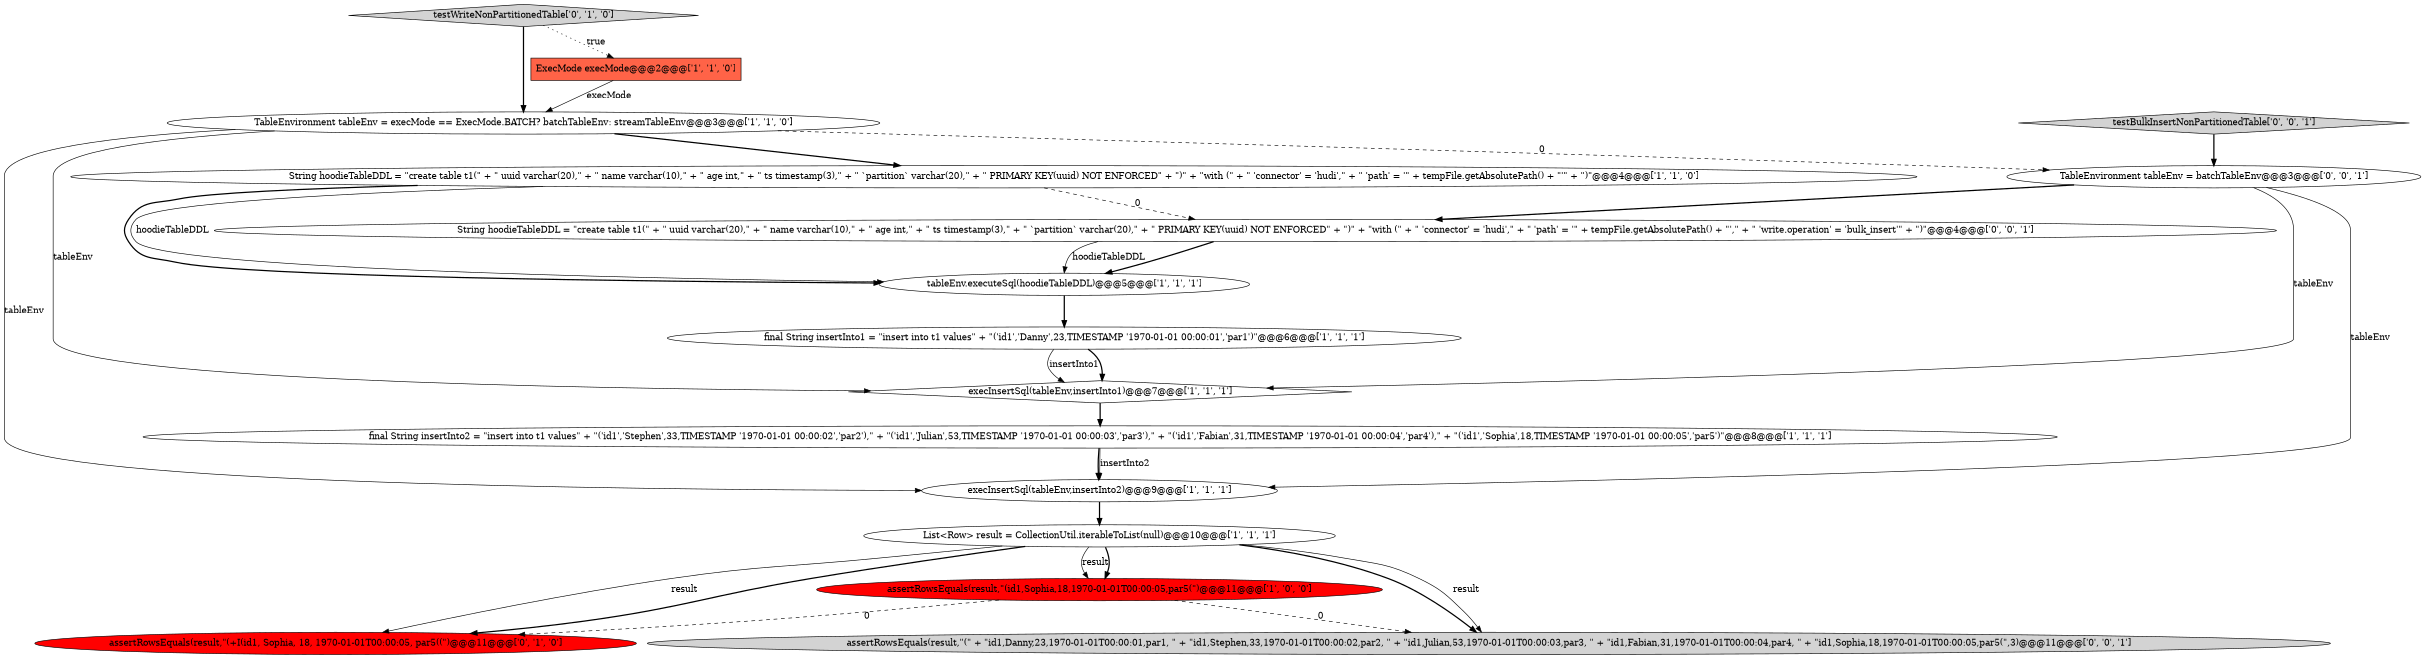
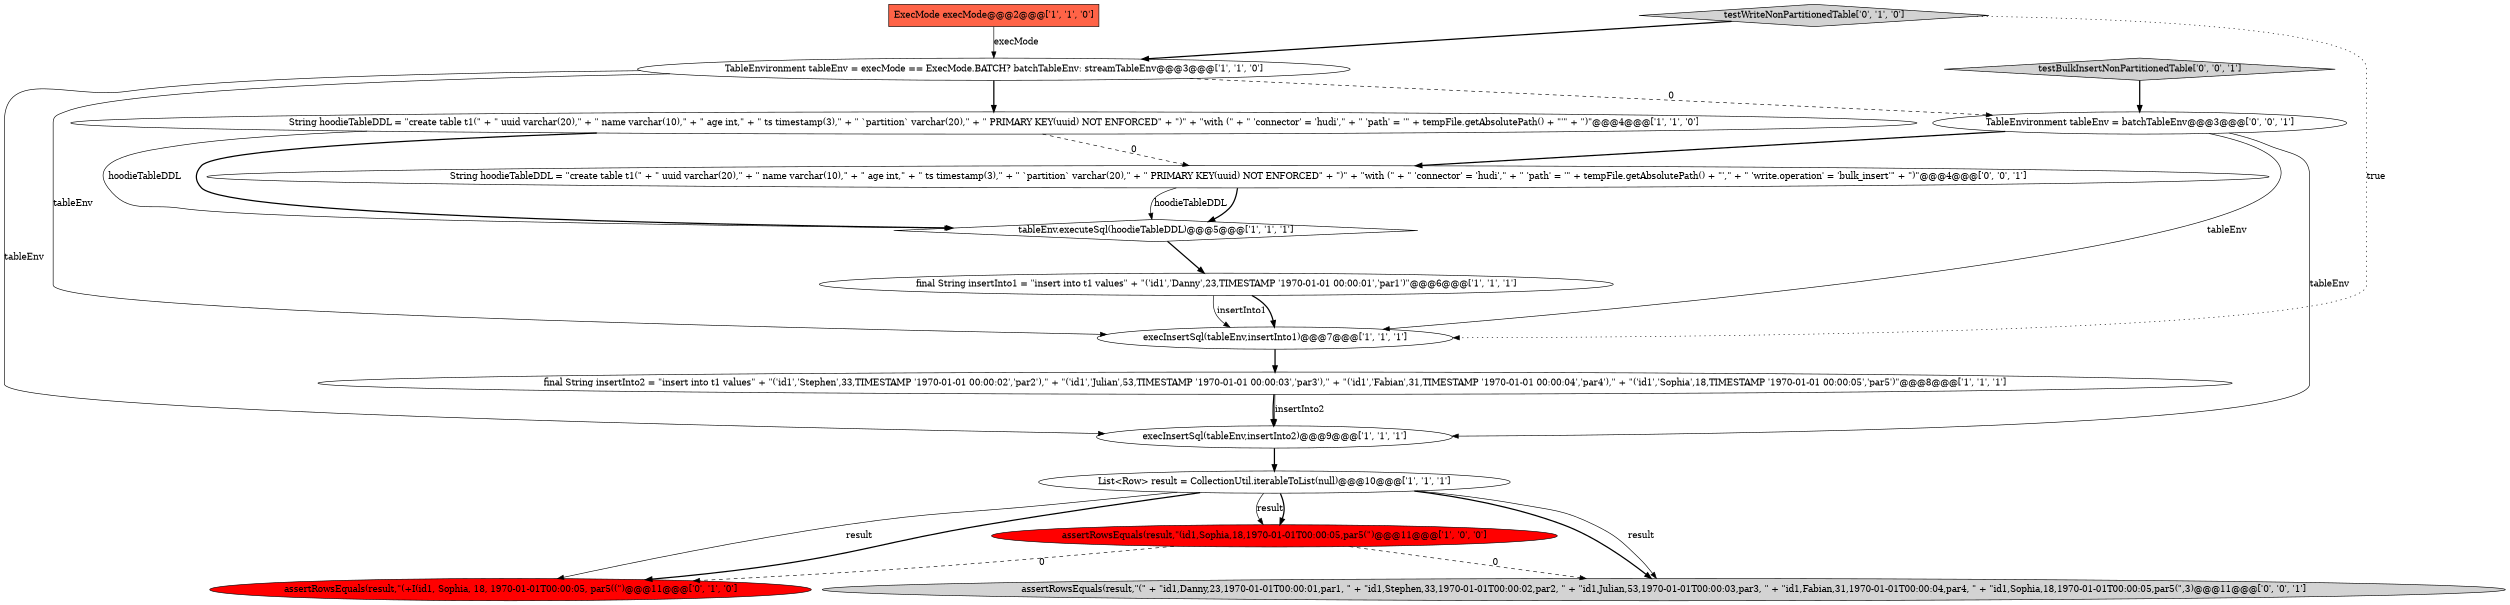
(576, 40) -> (2224, 316)
(1064, 284) -> (1156, 231)
(1100, 392) -> (1275, 338)
